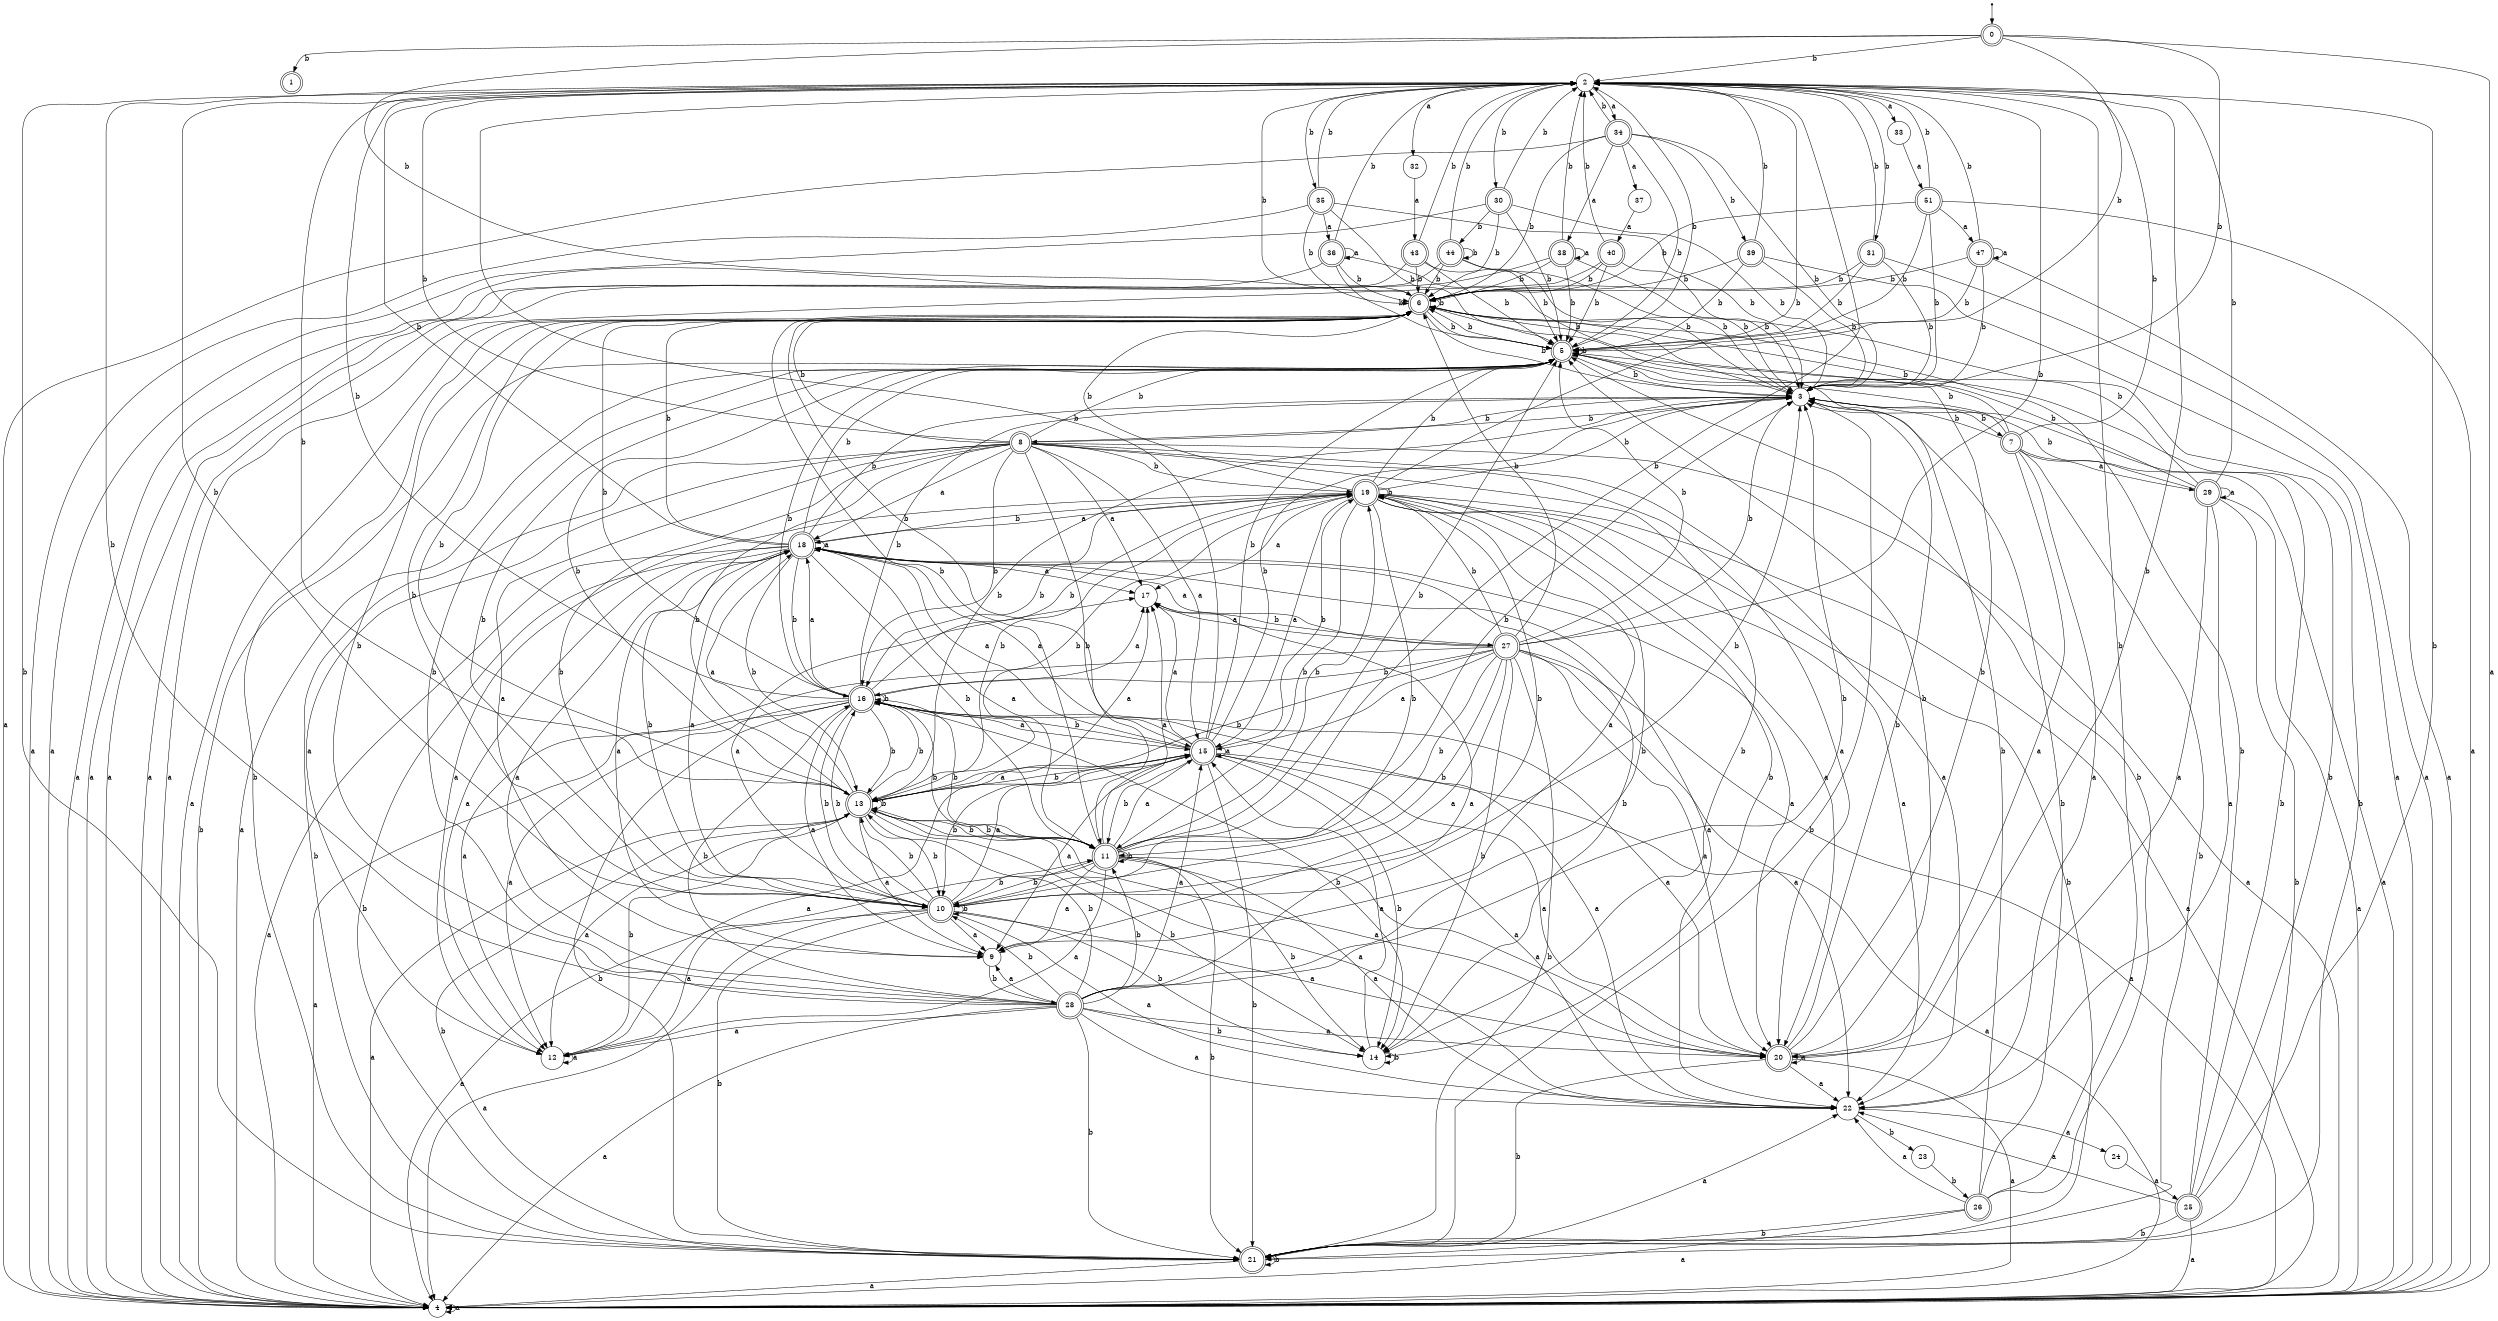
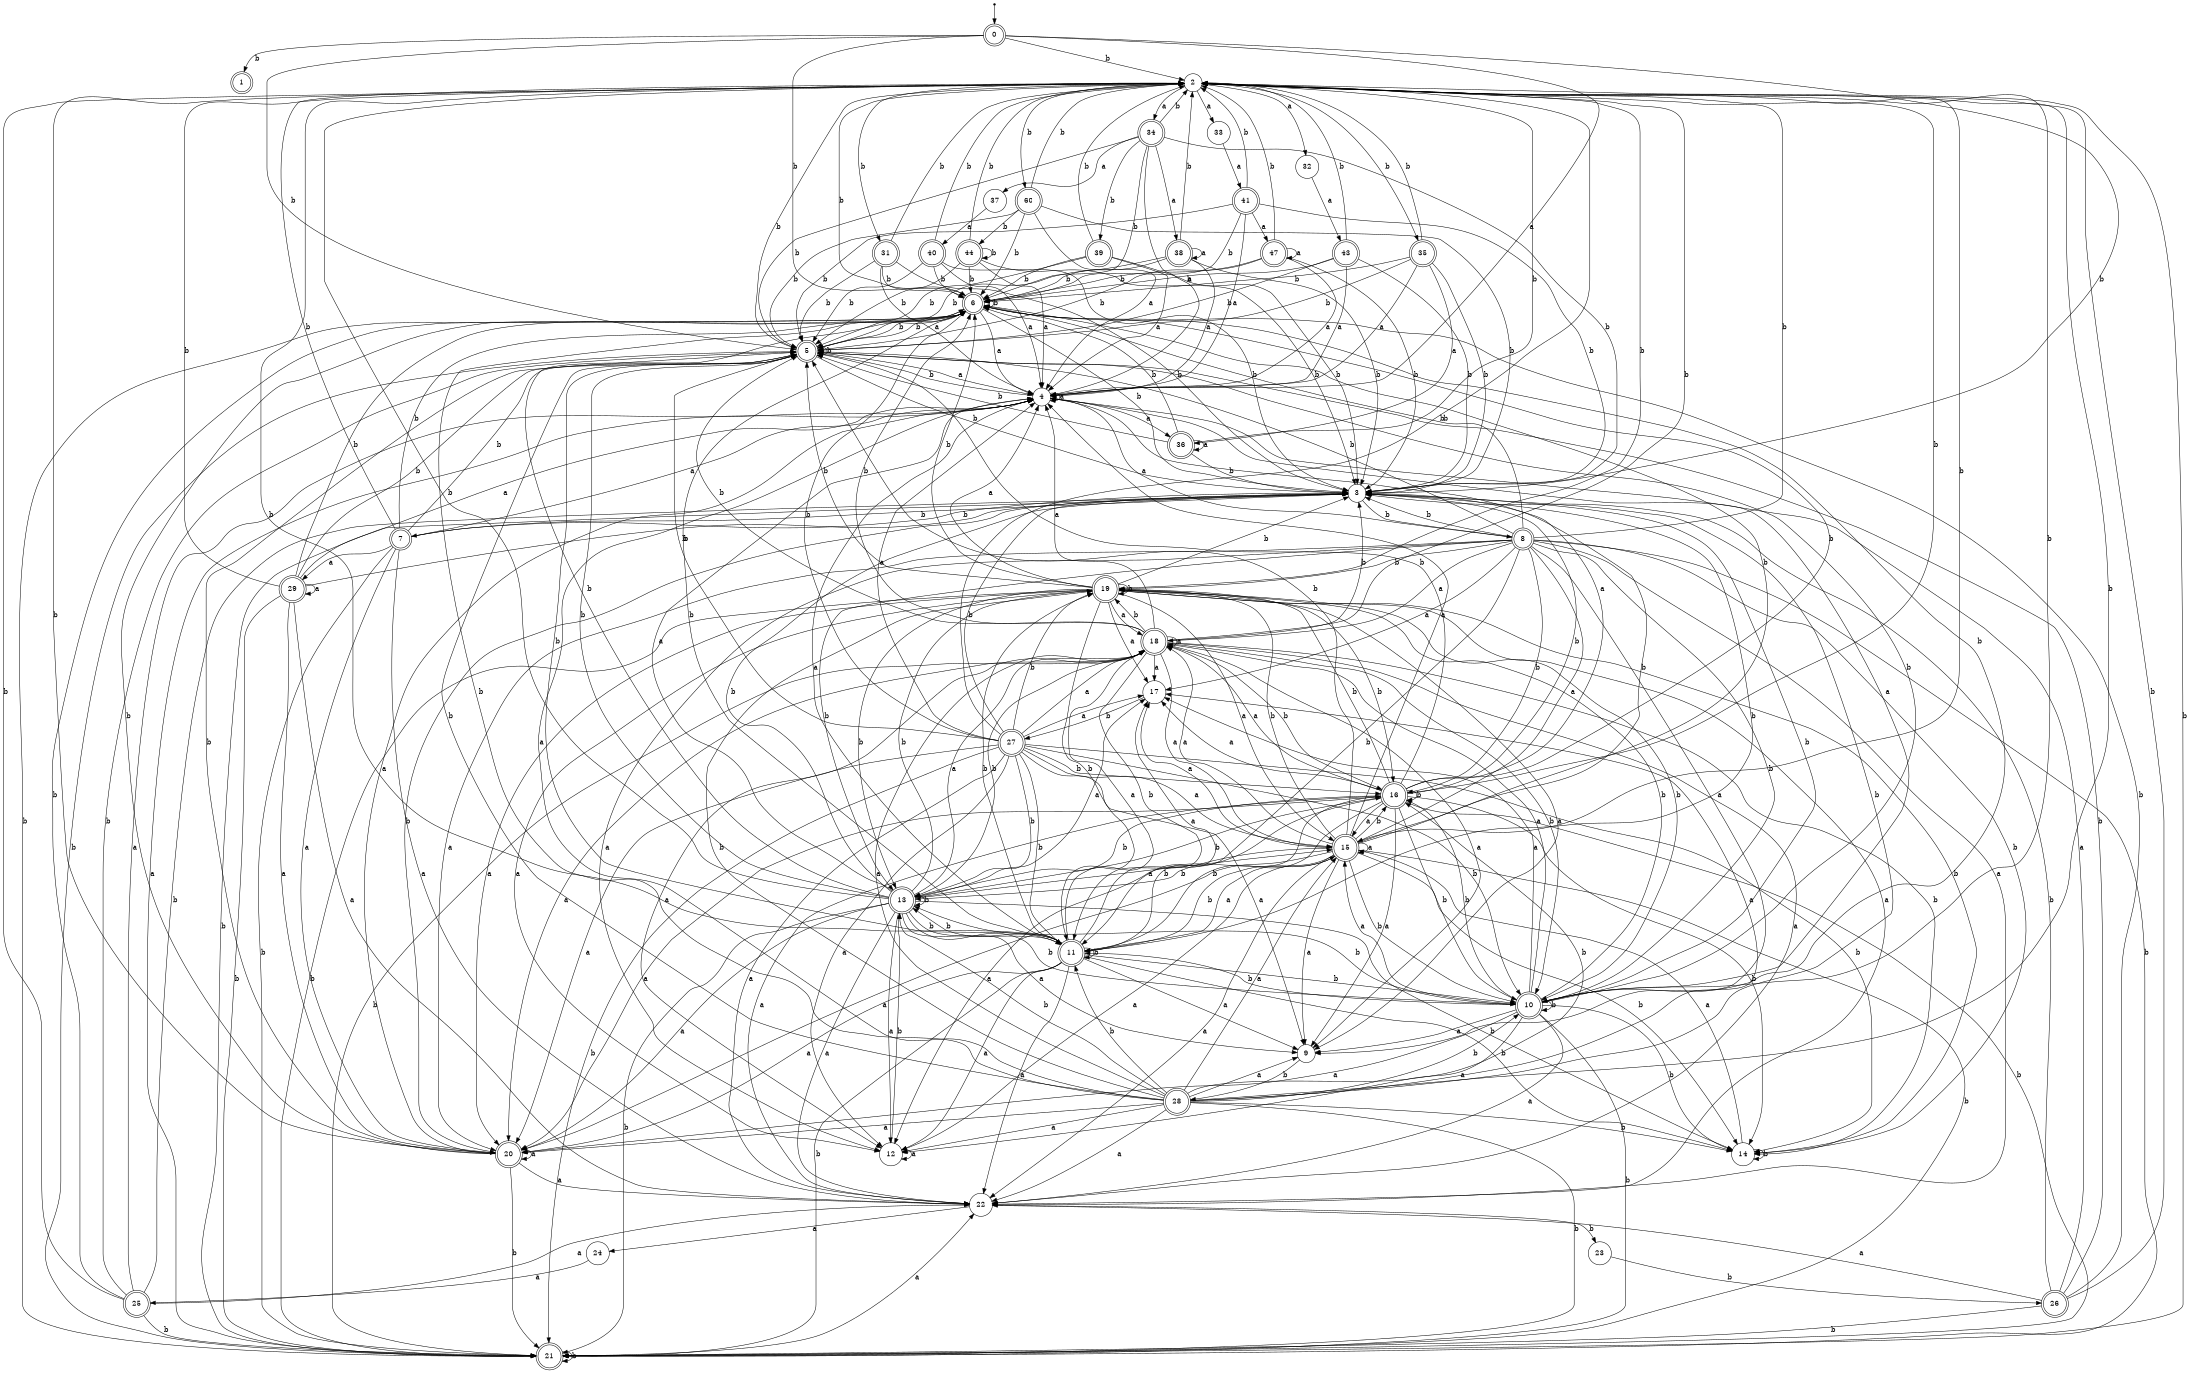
(1499, 201) -> (1029, 201)
(1929, 201) -> (1246, 201)
(169, 449) -> (1122, 412)
